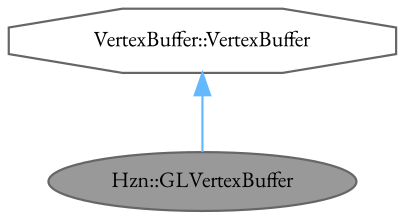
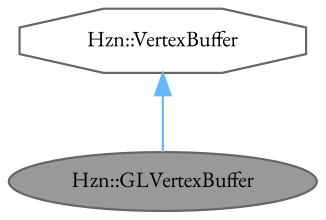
(202, 41) -> (163, 41)
